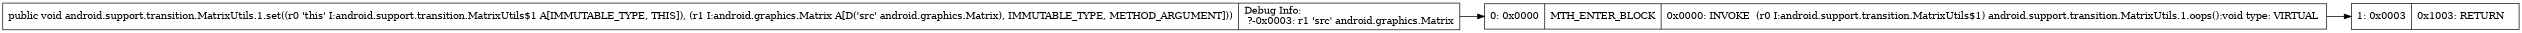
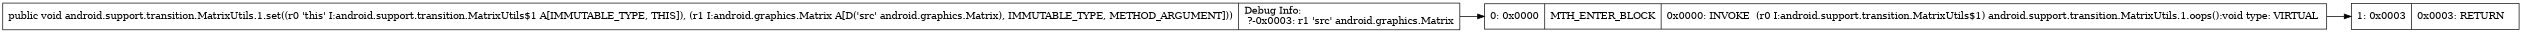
(2465, 16) -> (2465, 16)
